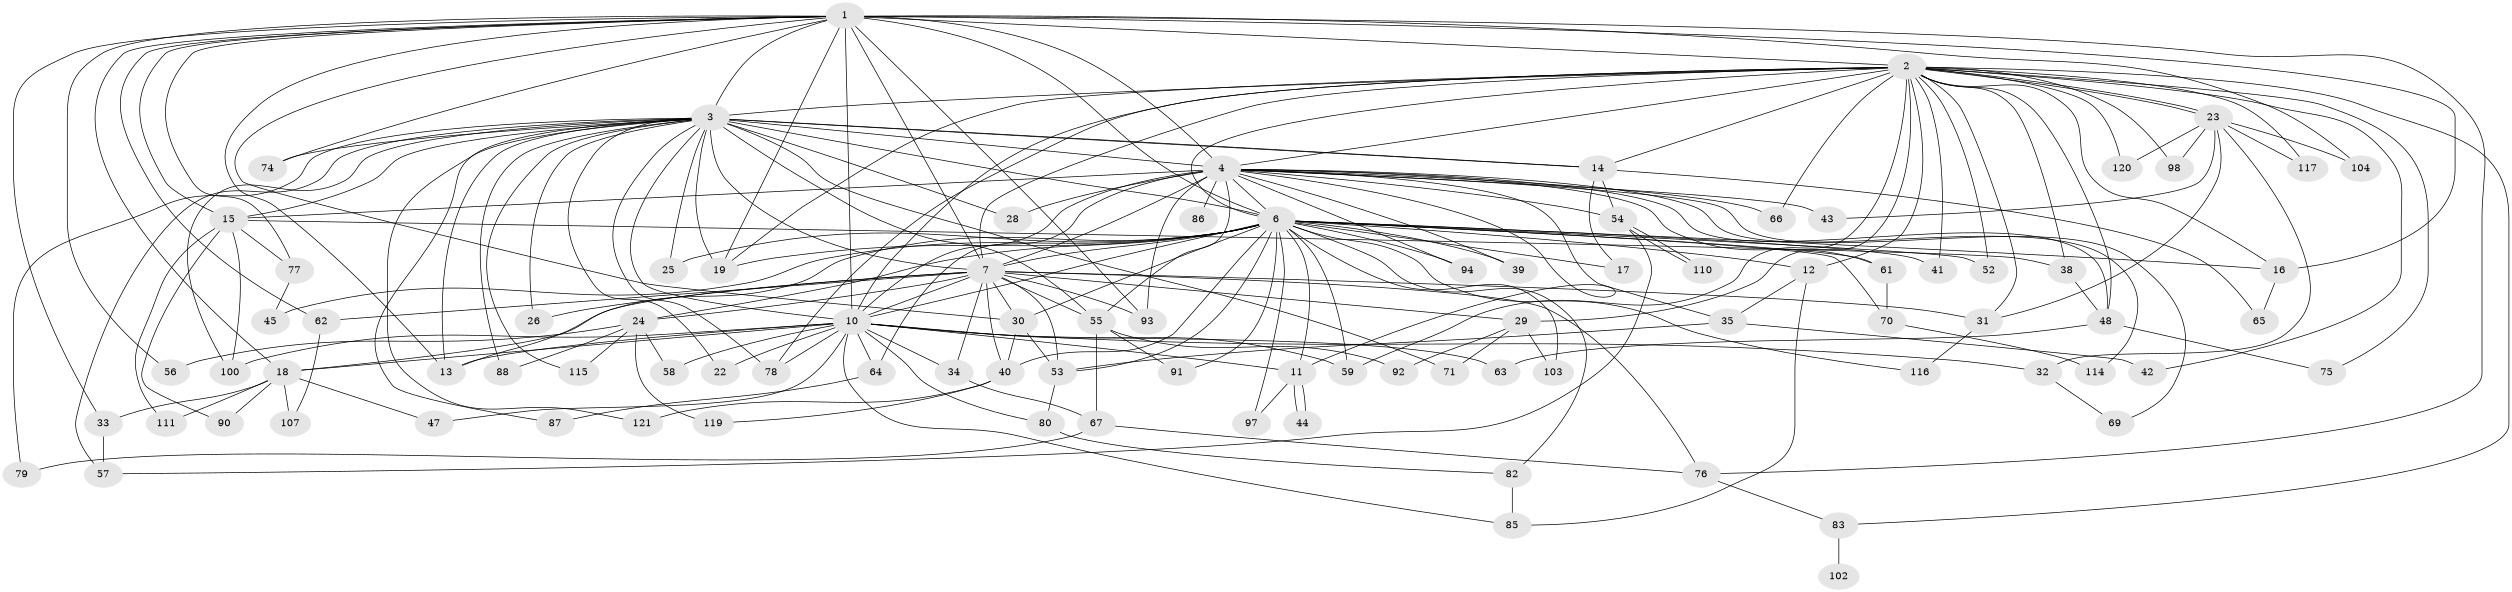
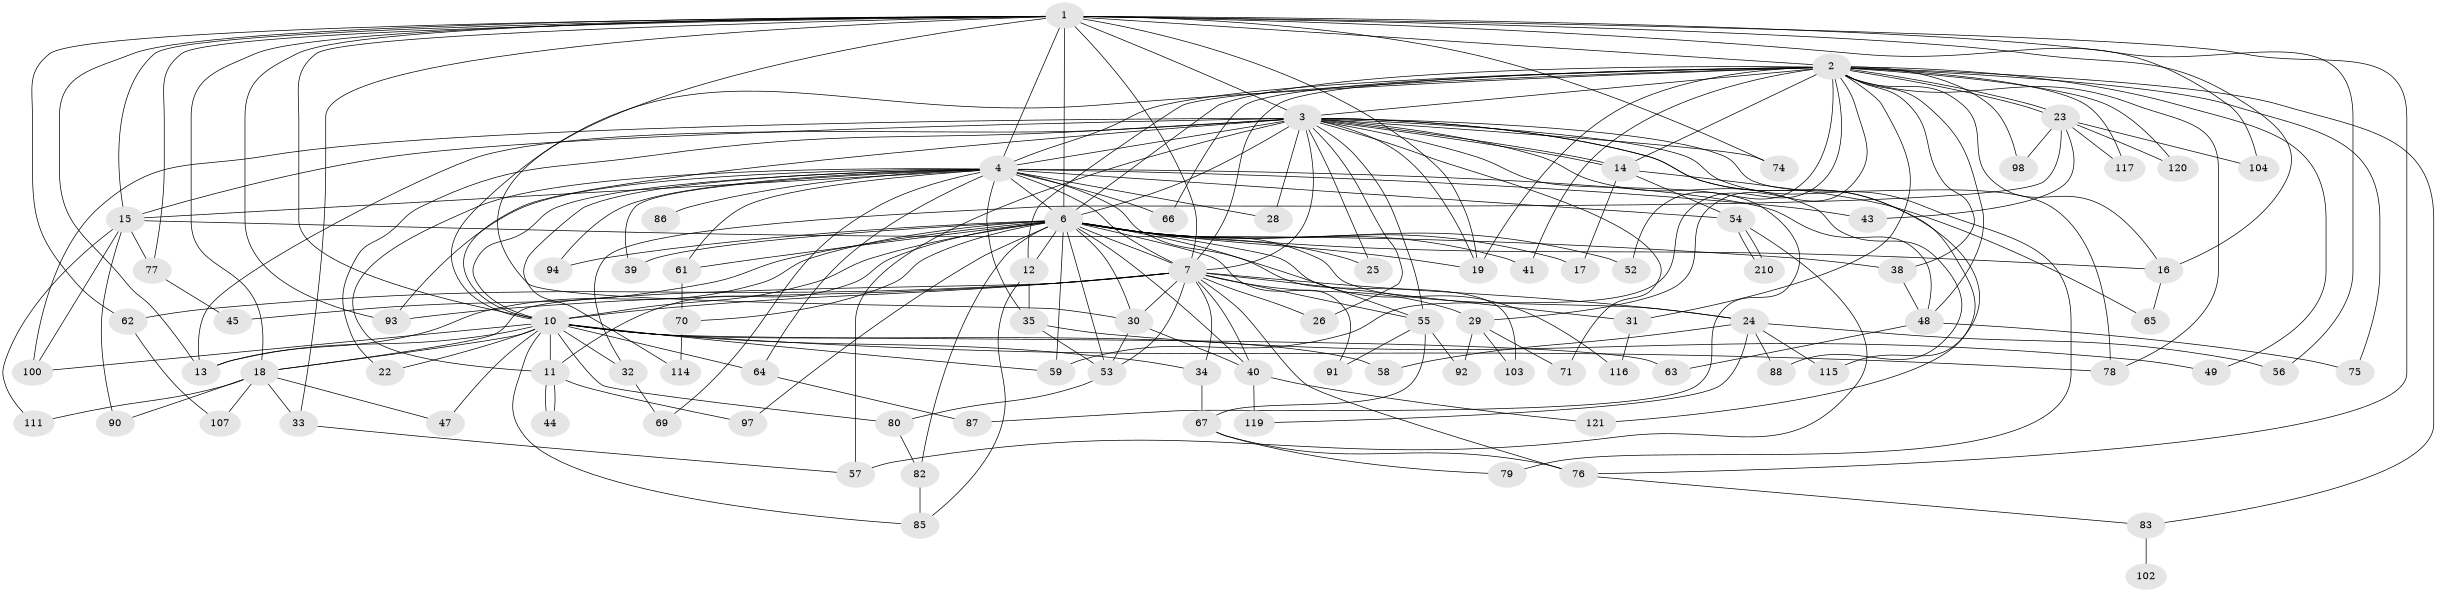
(2152, 253) -> none
(1703, 271) -> (1764, 271)
(2148, 373) -> (2211, 373)
